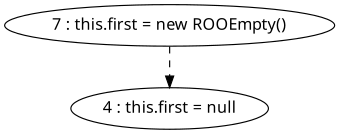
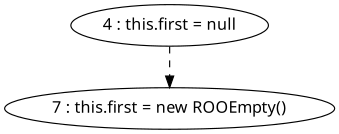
(170, 61) -> (170, 61)
